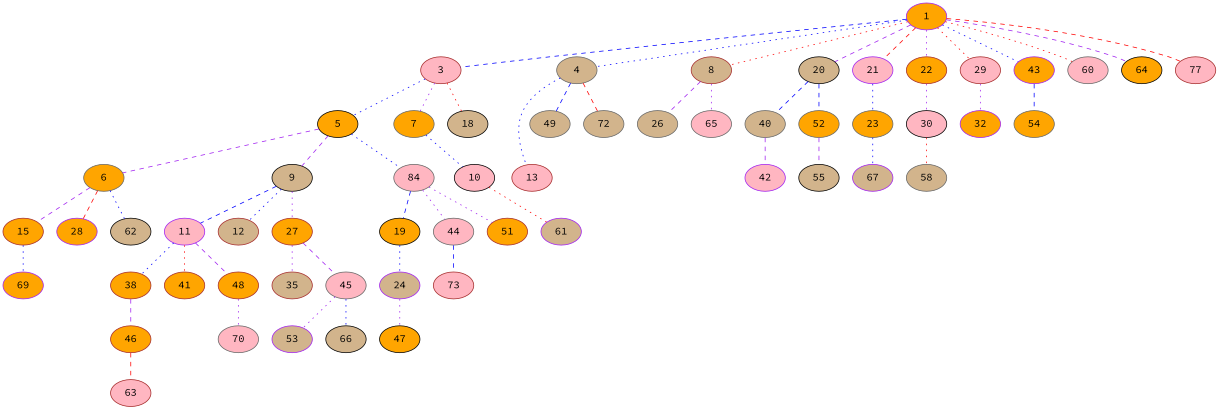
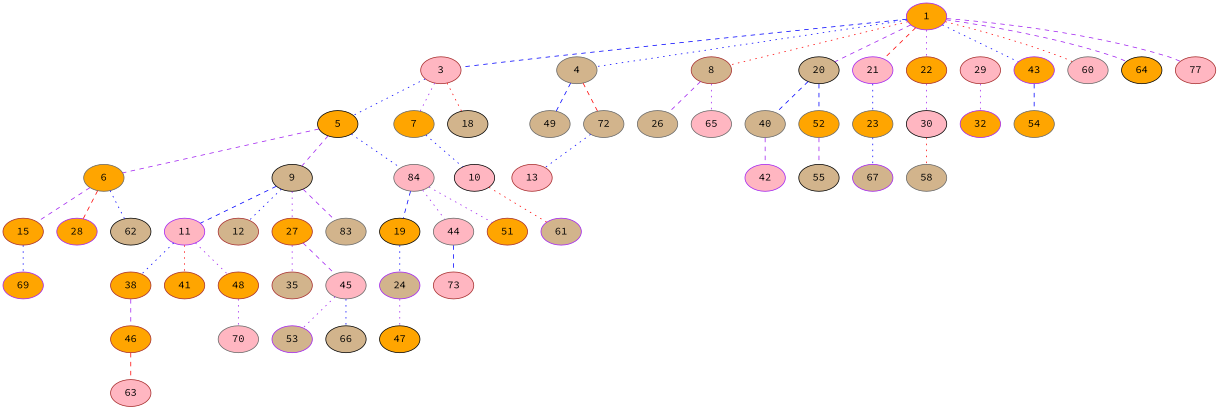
(1065, 33) -> (1065, 33)
(953, 43) -> none
(522, 113) -> (568, 151)
none -> (346, 232)
(211, 258) -> (211, 258)
